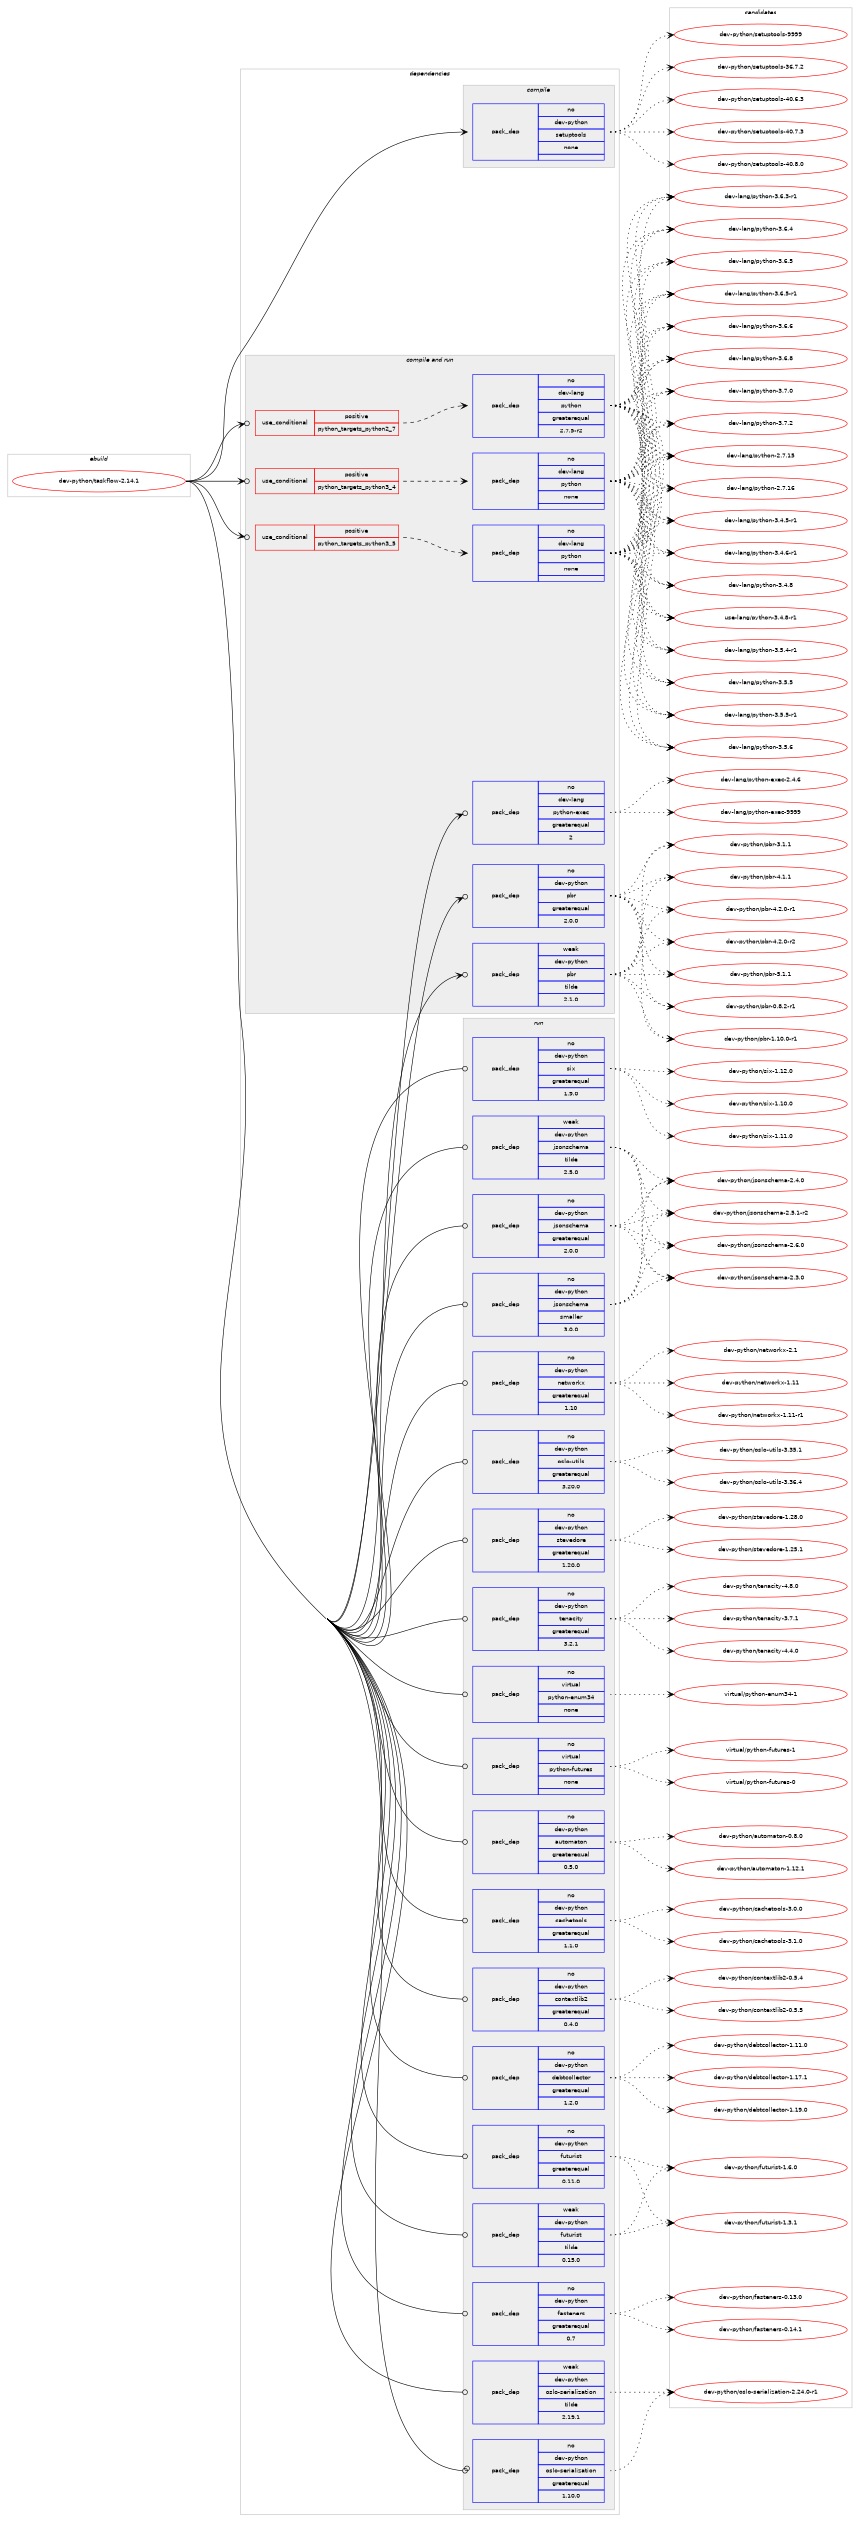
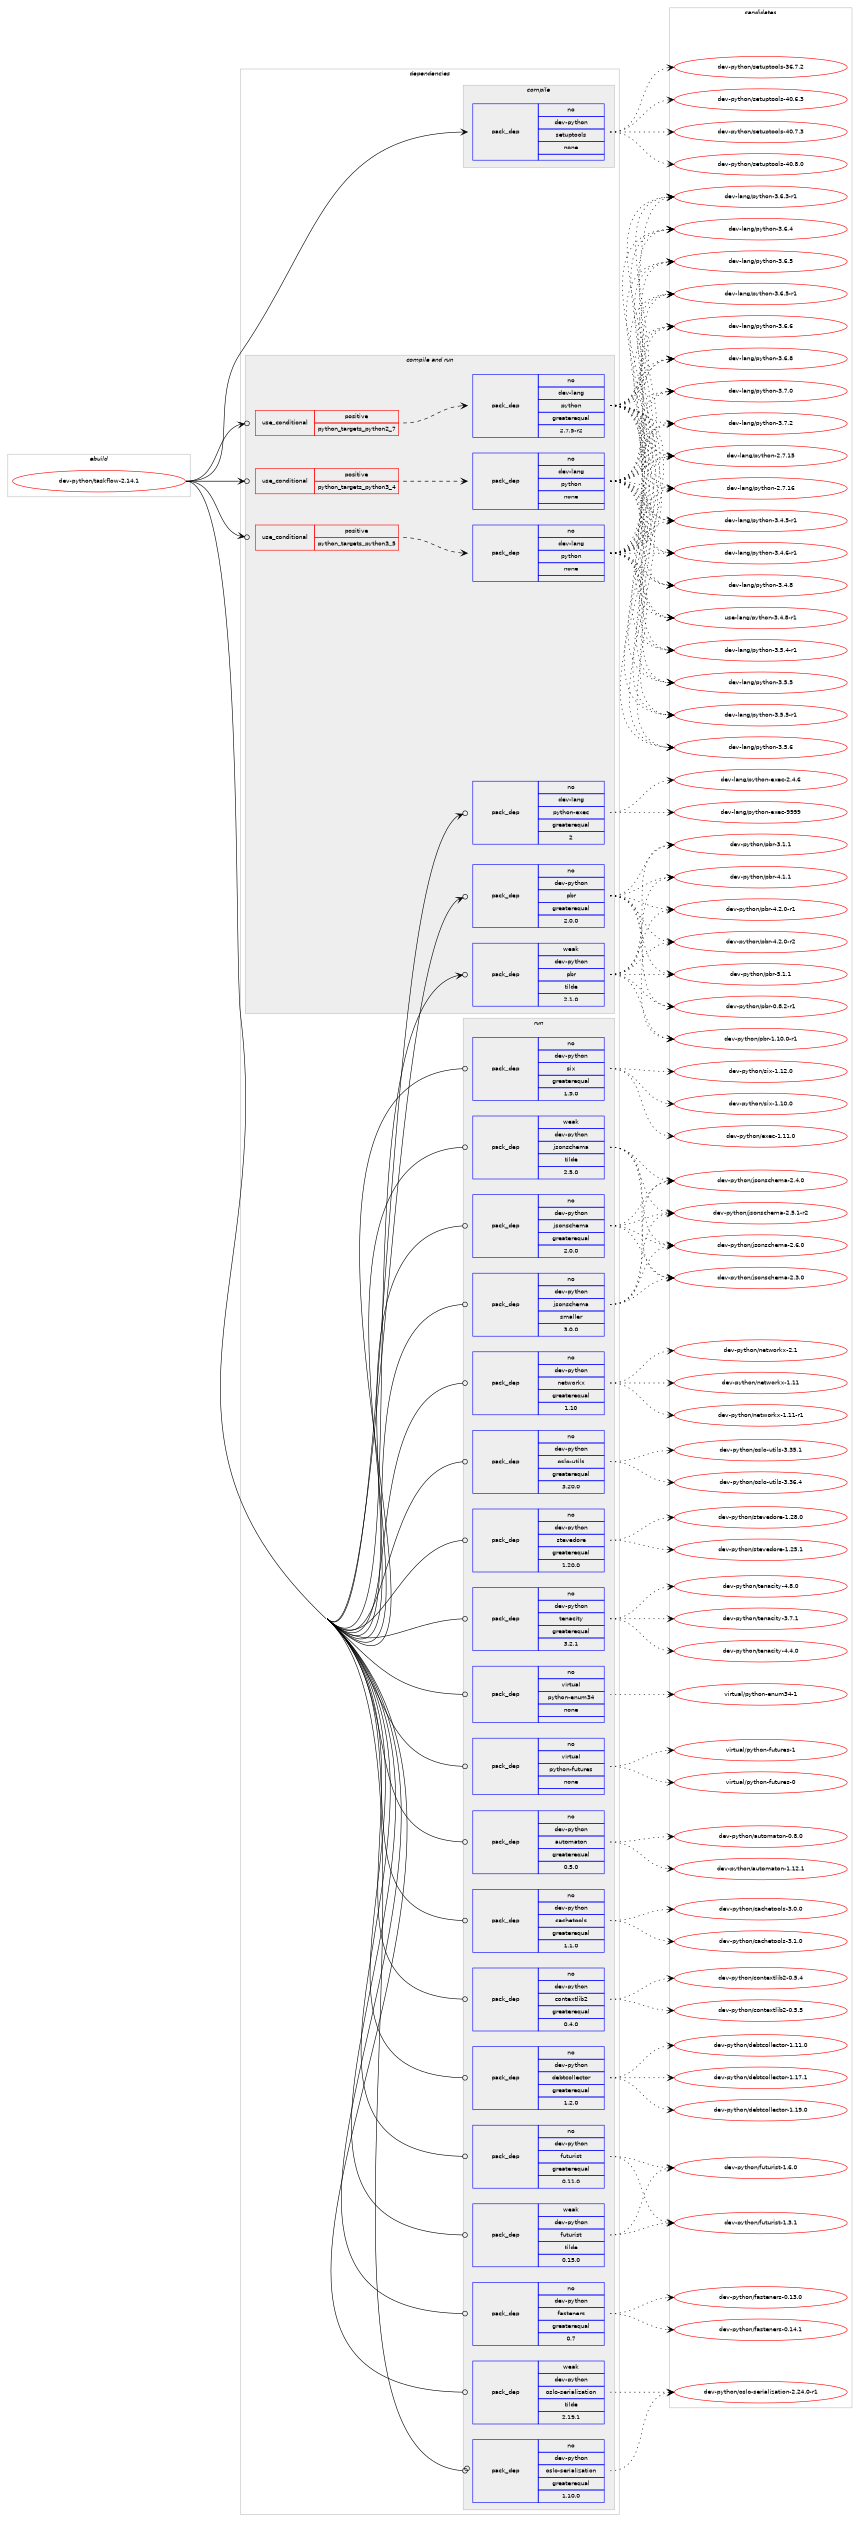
(761, 35) -> none
(761, 1136) -> (761, 1136)
